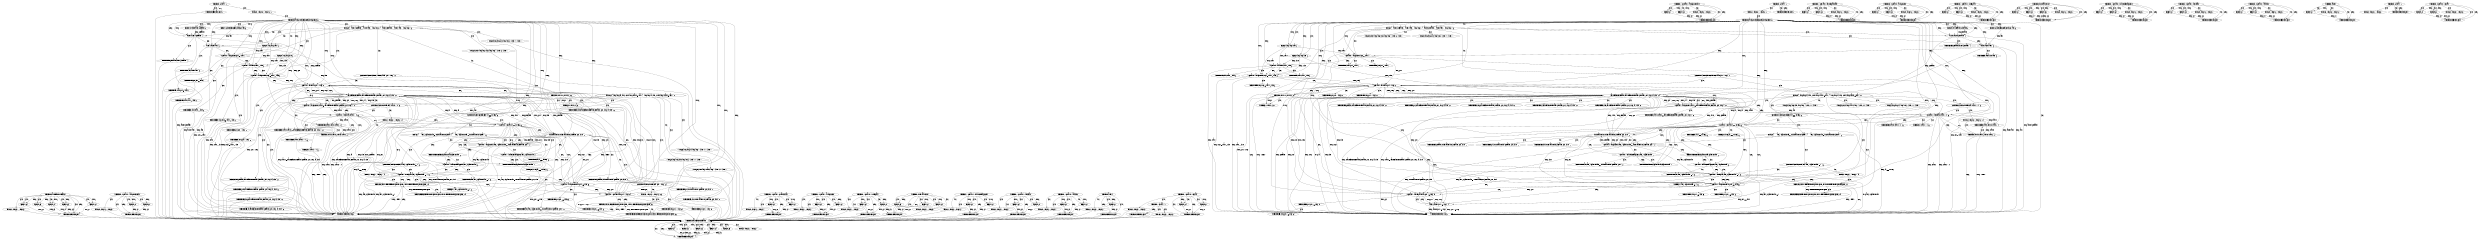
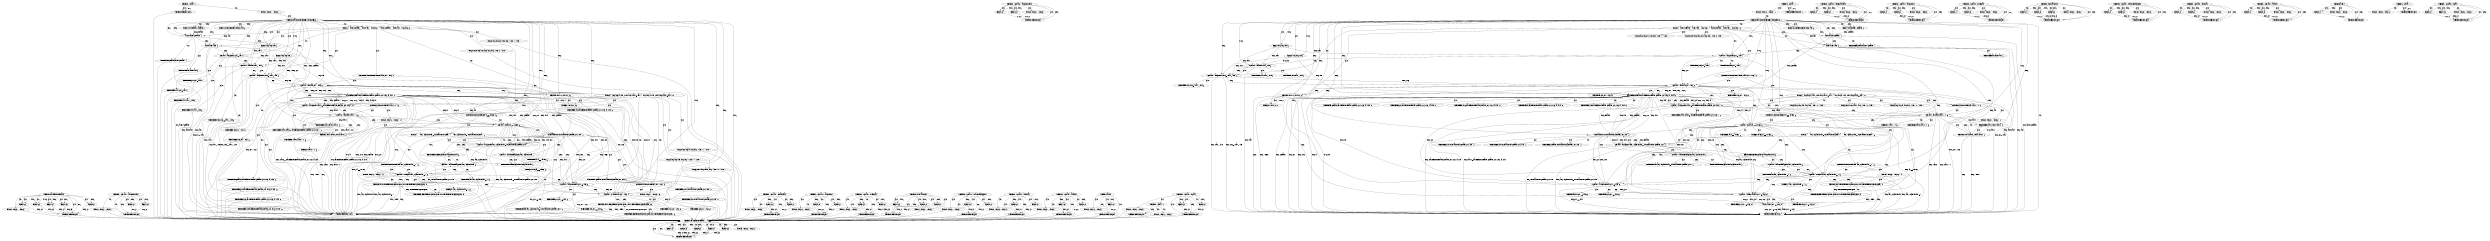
(645, 190) -> (642, 190)
(670, 199) -> (667, 199)
(1298, 209) -> (1781, 199)
